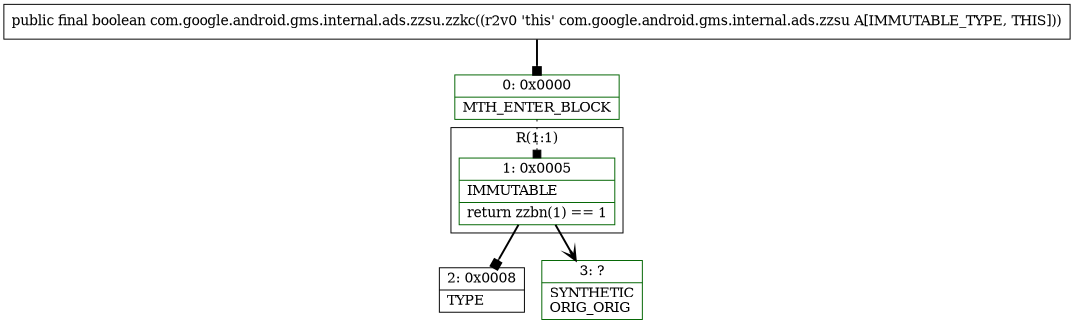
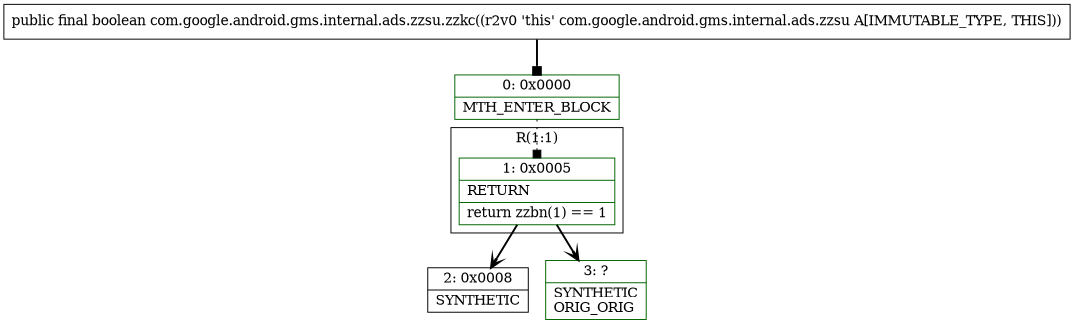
(512, 191) -> (498, 191)
(509, 242) -> (507, 242)
(466, 301) -> (478, 301)
